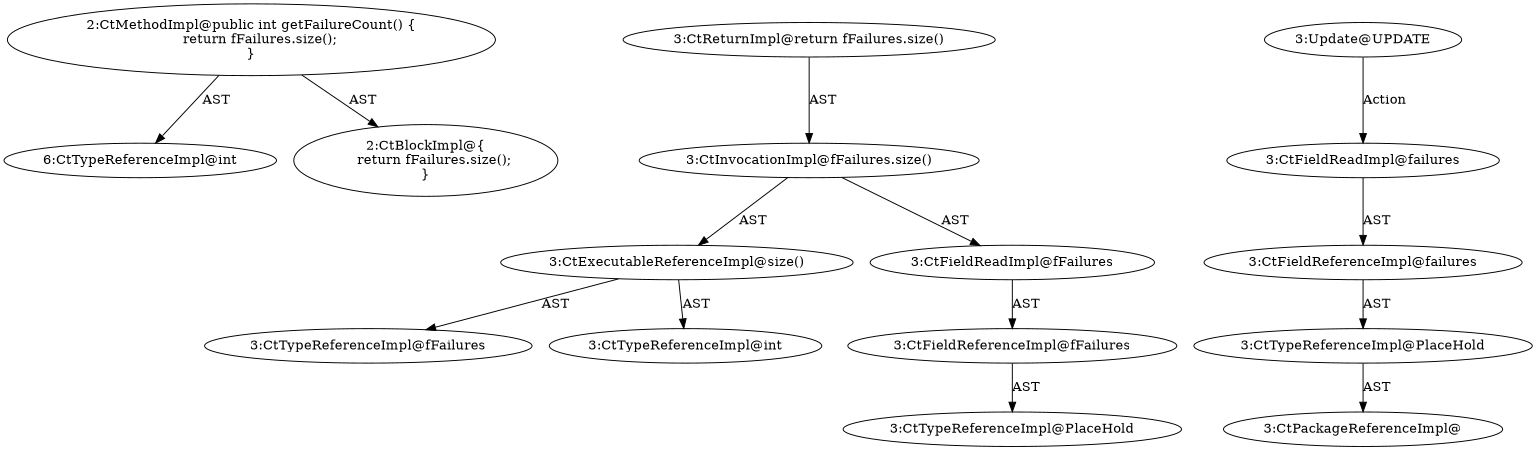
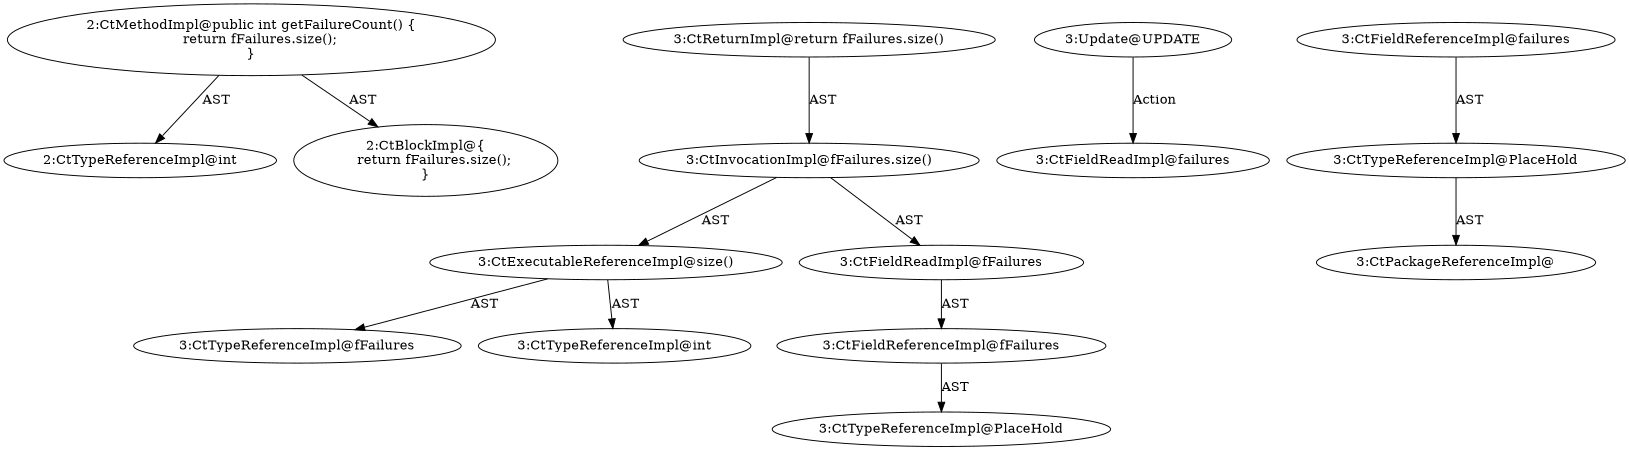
(140, 160) -> (140, 160)
(1363, 207) -> none
